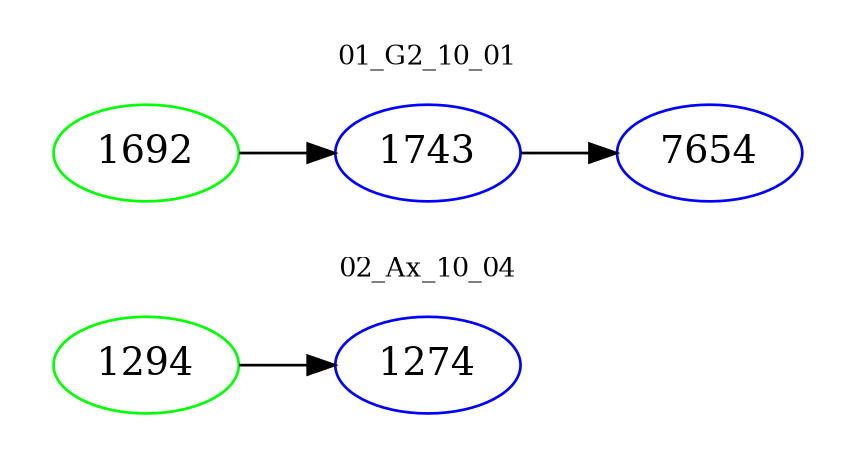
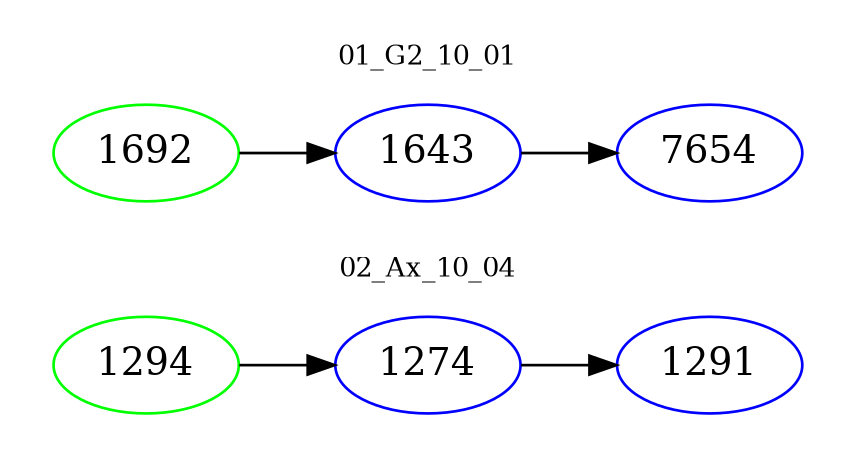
(428, 153) -> (428, 153)
none -> (710, 365)
